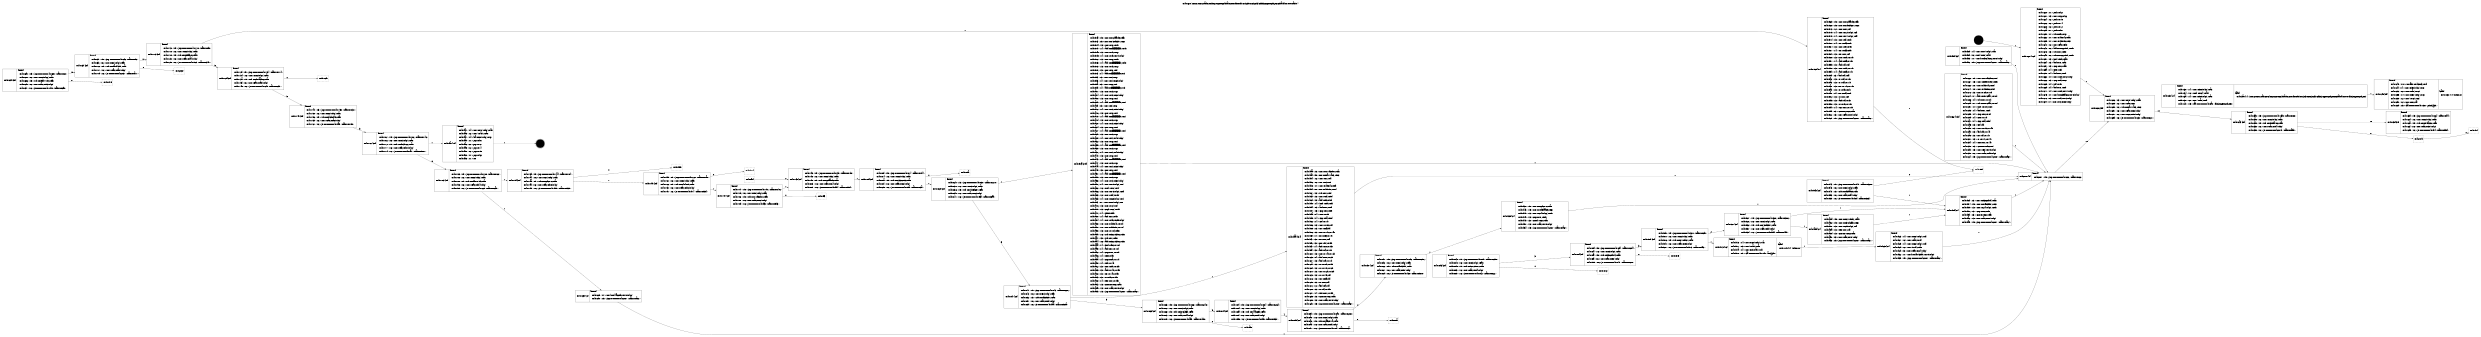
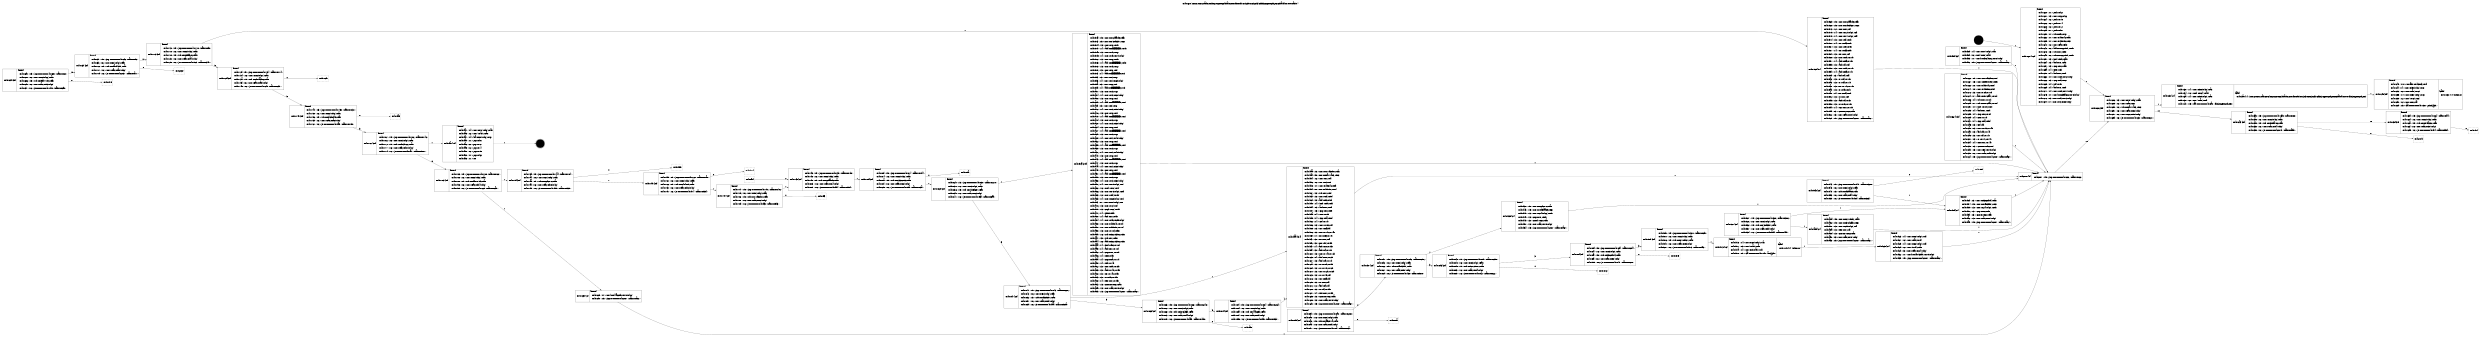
none -> (2158, 105)
none -> (396, 116)
(2446, 138) -> (2459, 129)
(1919, 145) -> (1997, 70)
(1909, 220) -> (1973, 230)
(1716, 232) -> none
none -> (1429, 266)
(1283, 316) -> (1283, 301)
